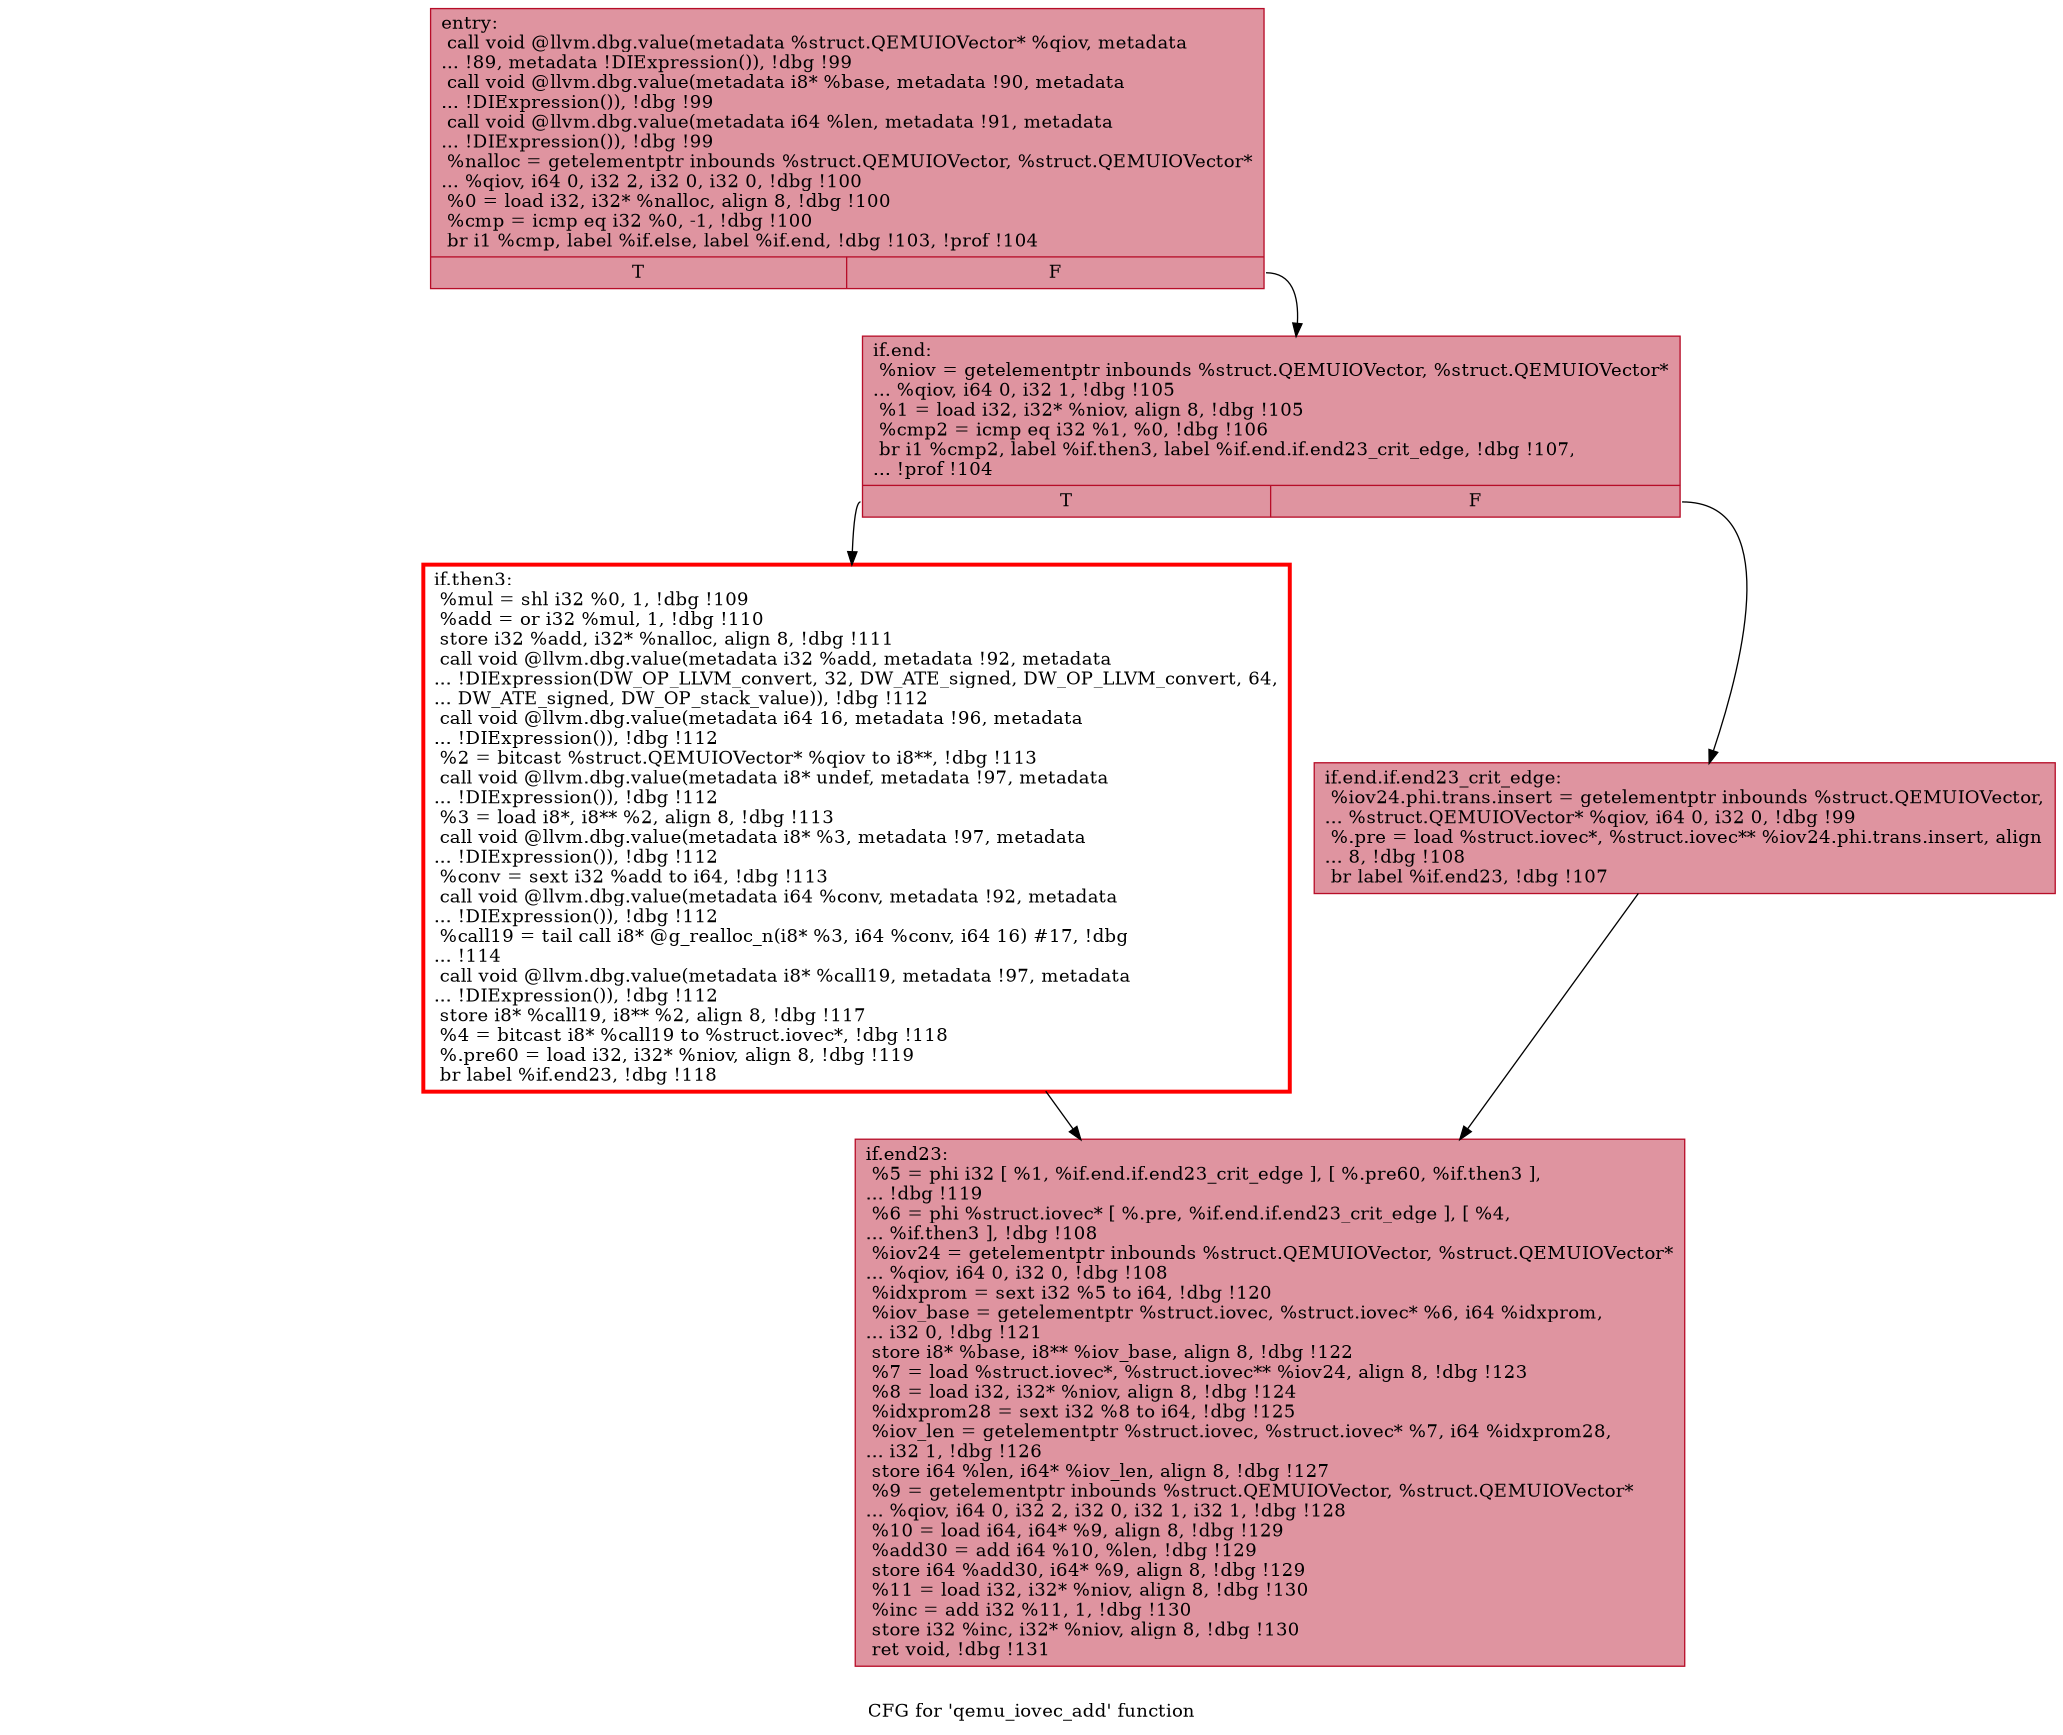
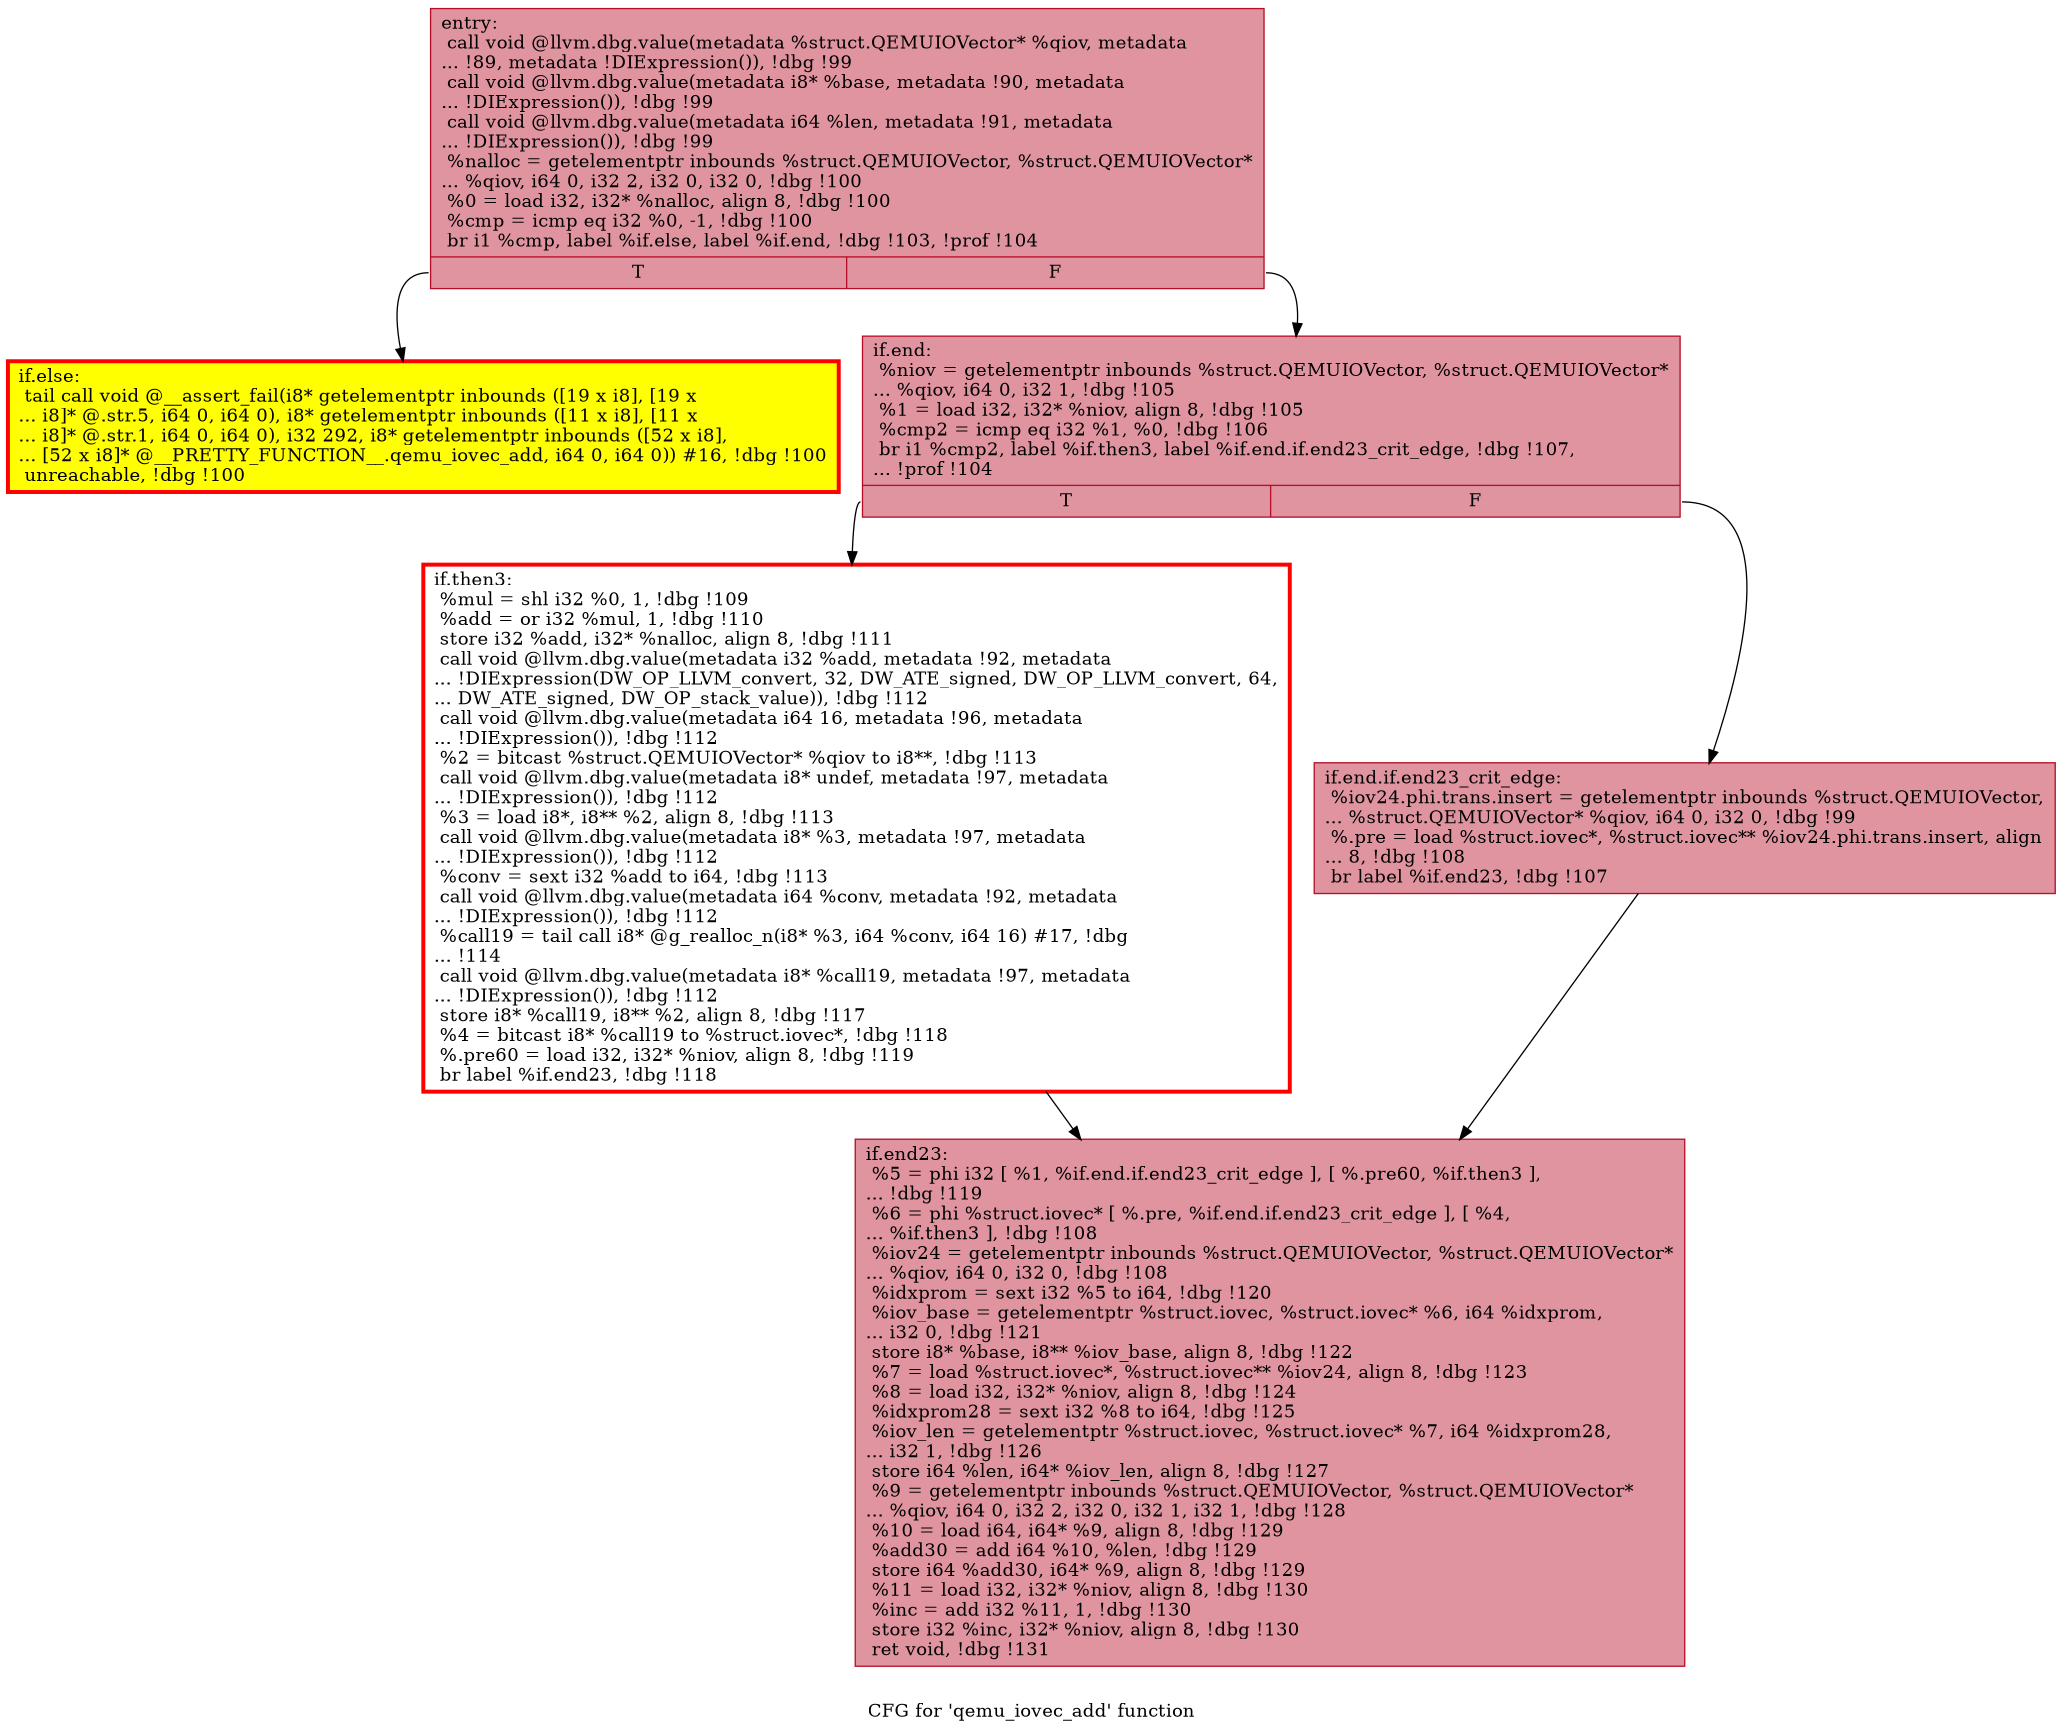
none -> (423, 427)
